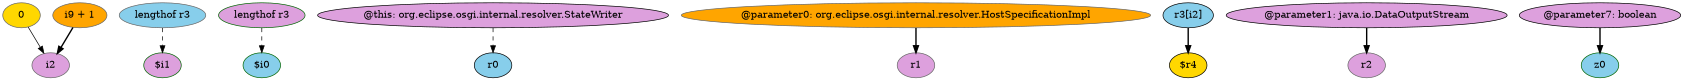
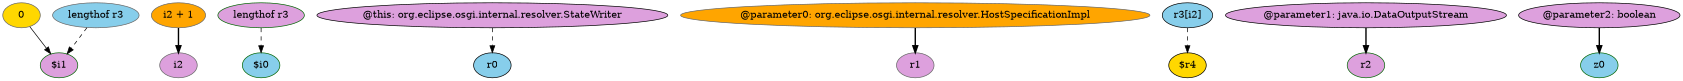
(80, 15) -> (178, 15)
(1600, 15) -> (1599, 15)
(34, 37) -> (38, 37)
(1188, 37) -> (1188, 37)
(1367, 65) -> (1366, 65)
